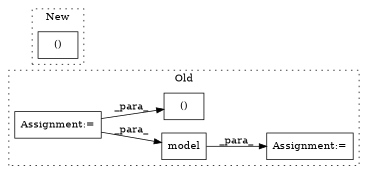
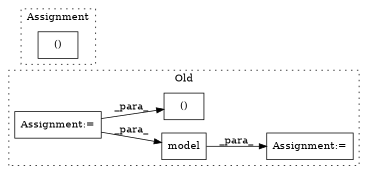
(58, 17) -> (58, 17)
